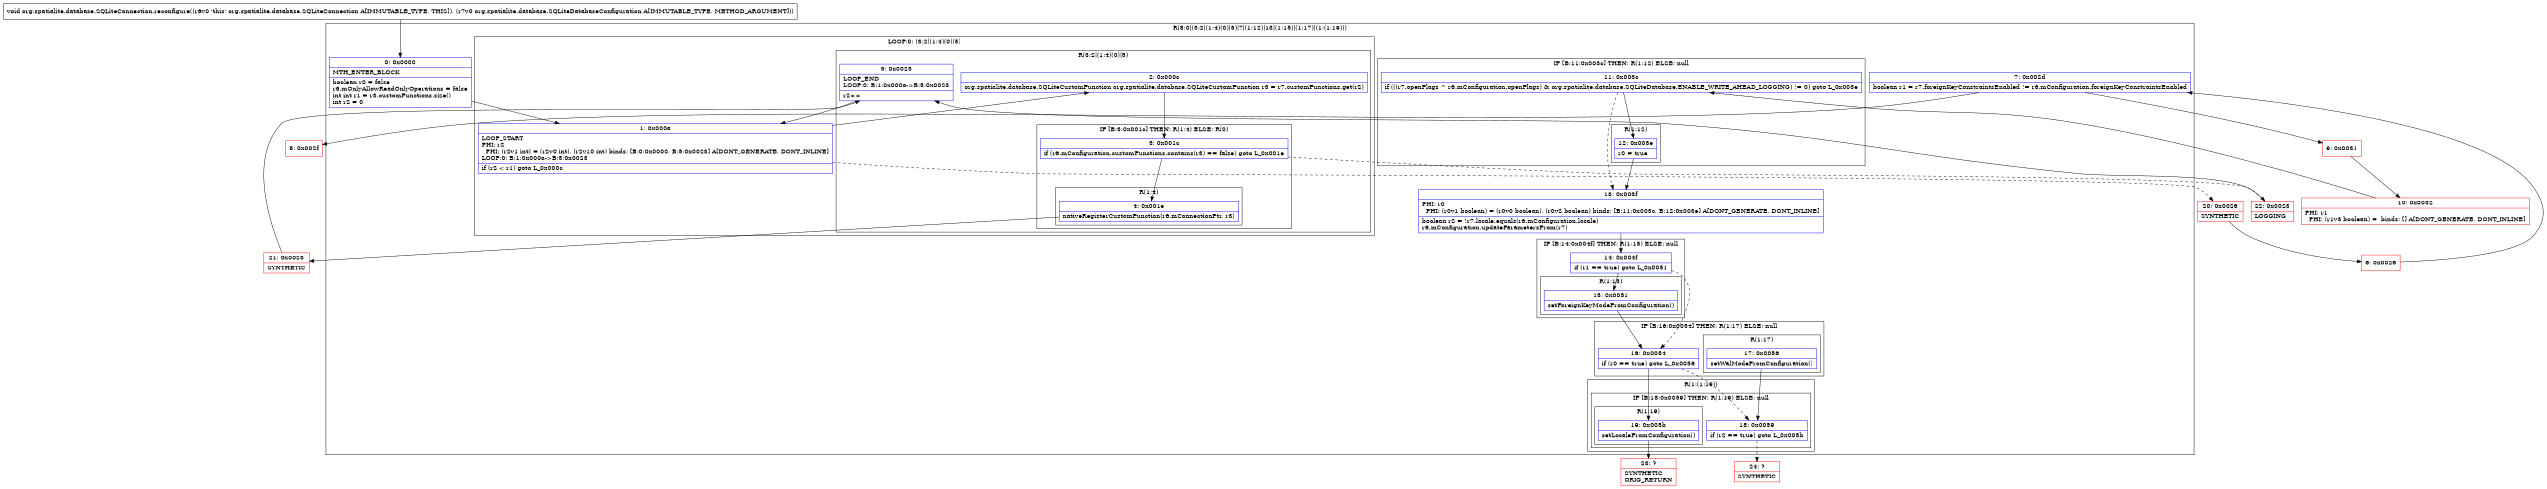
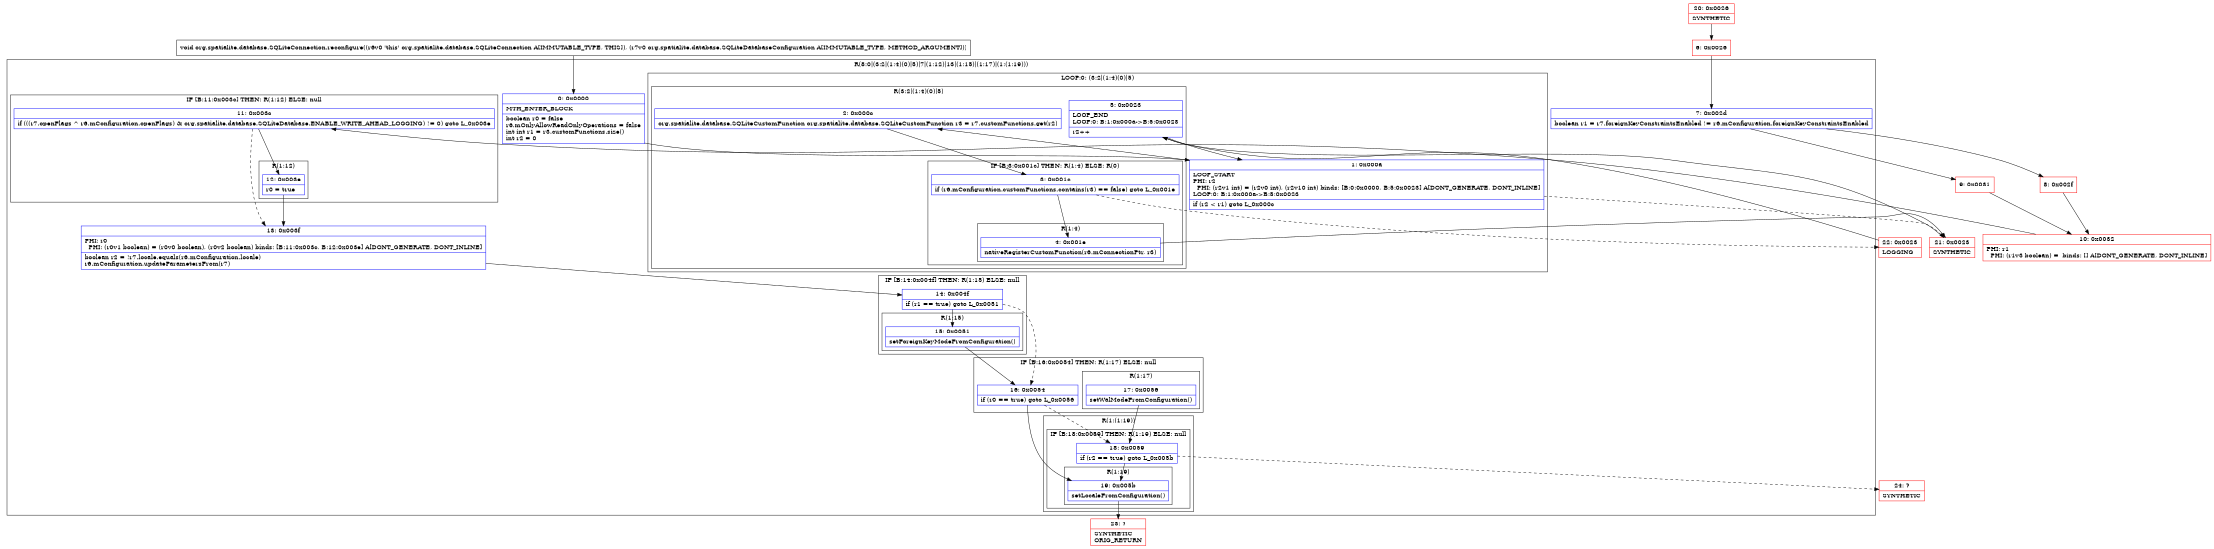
(1523, 176) -> (1744, 209)
none -> (2075, 212)
none -> (1123, 470)
